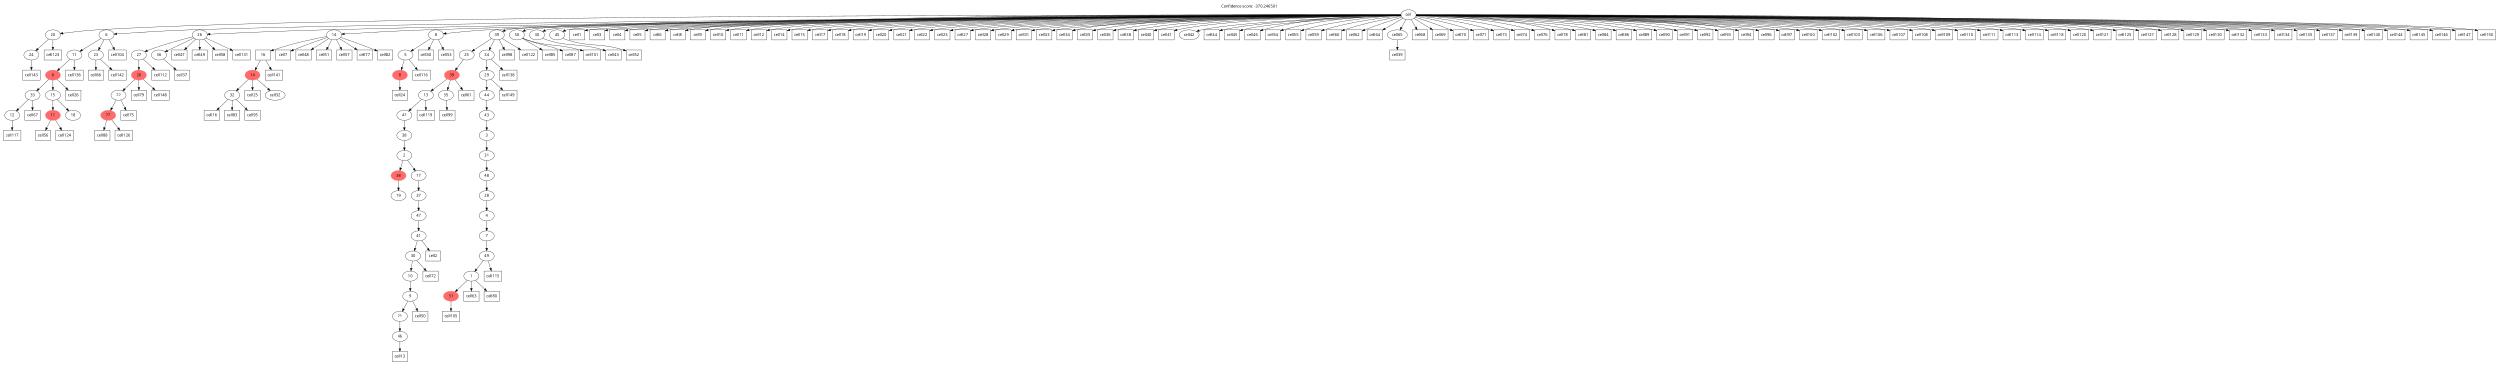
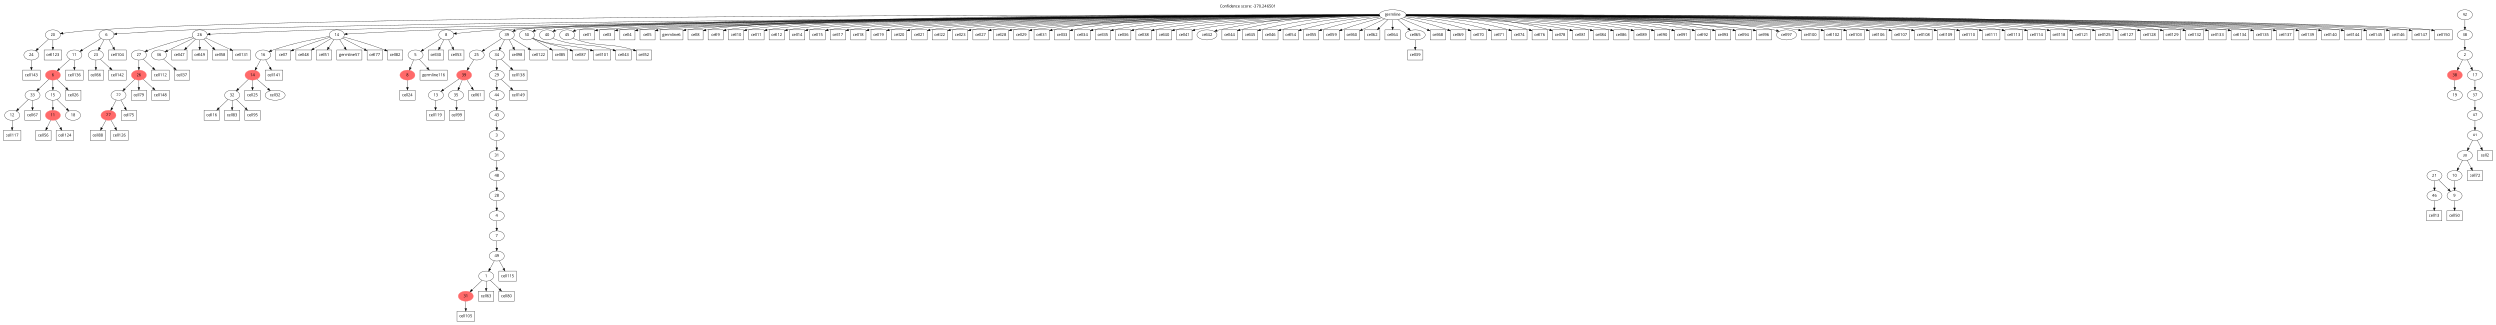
(1409, 15) -> (1393, 15)
(658, 35) -> (672, 35)
(1501, 35) -> none
(1787, 35) -> (1787, 35)
(2080, 35) -> none
(2215, 35) -> none
(263, 55) -> (263, 55)
(344, 55) -> (349, 55)
(421, 75) -> (434, 75)
(416, 104) -> none
(406, 305) -> (2443, 185)
